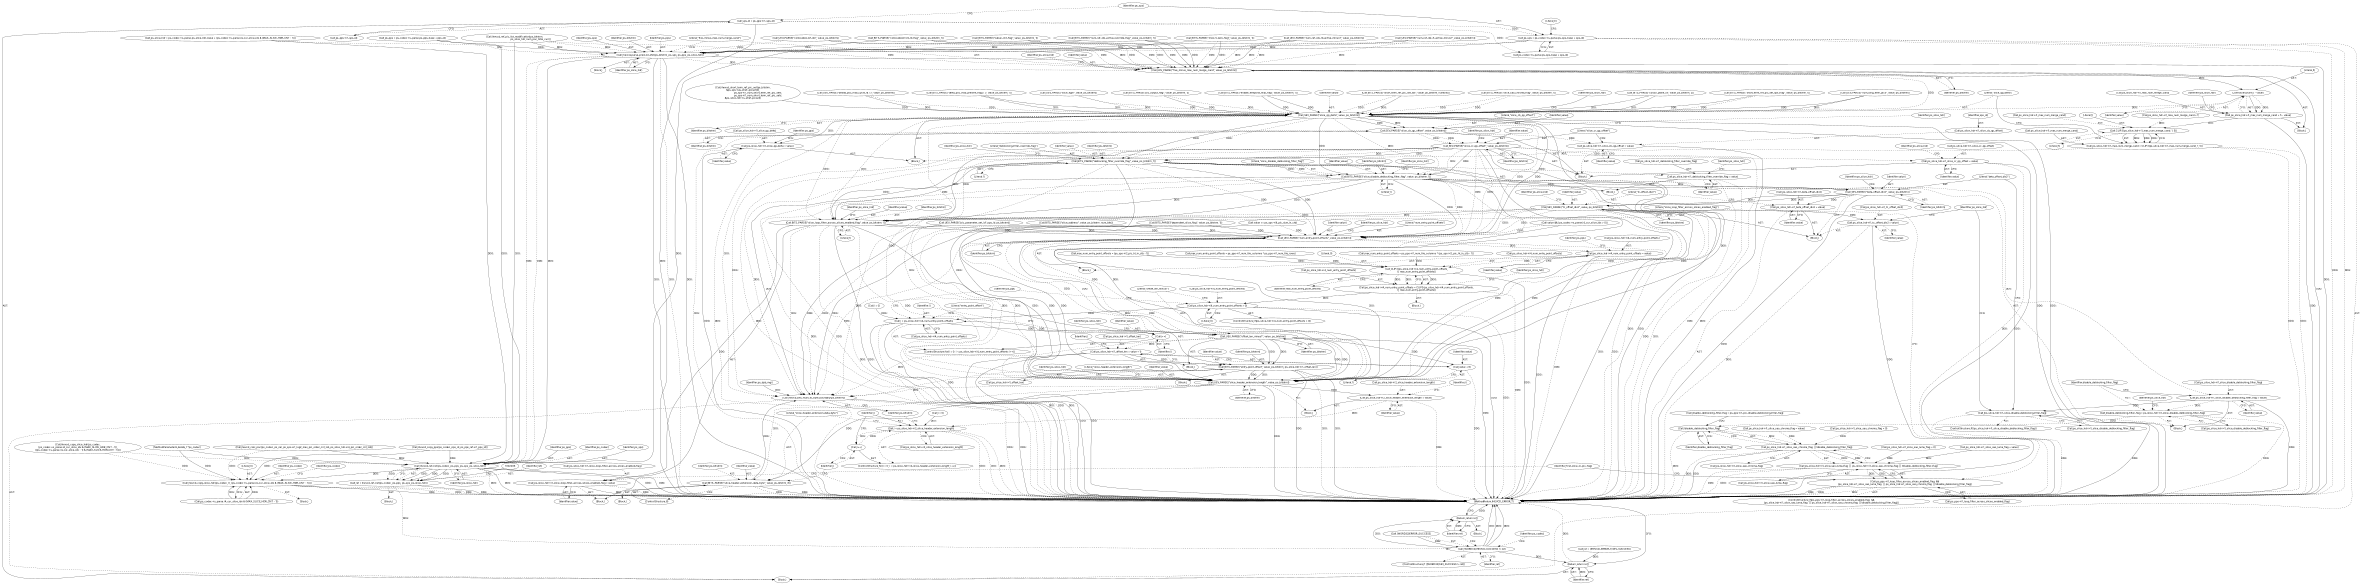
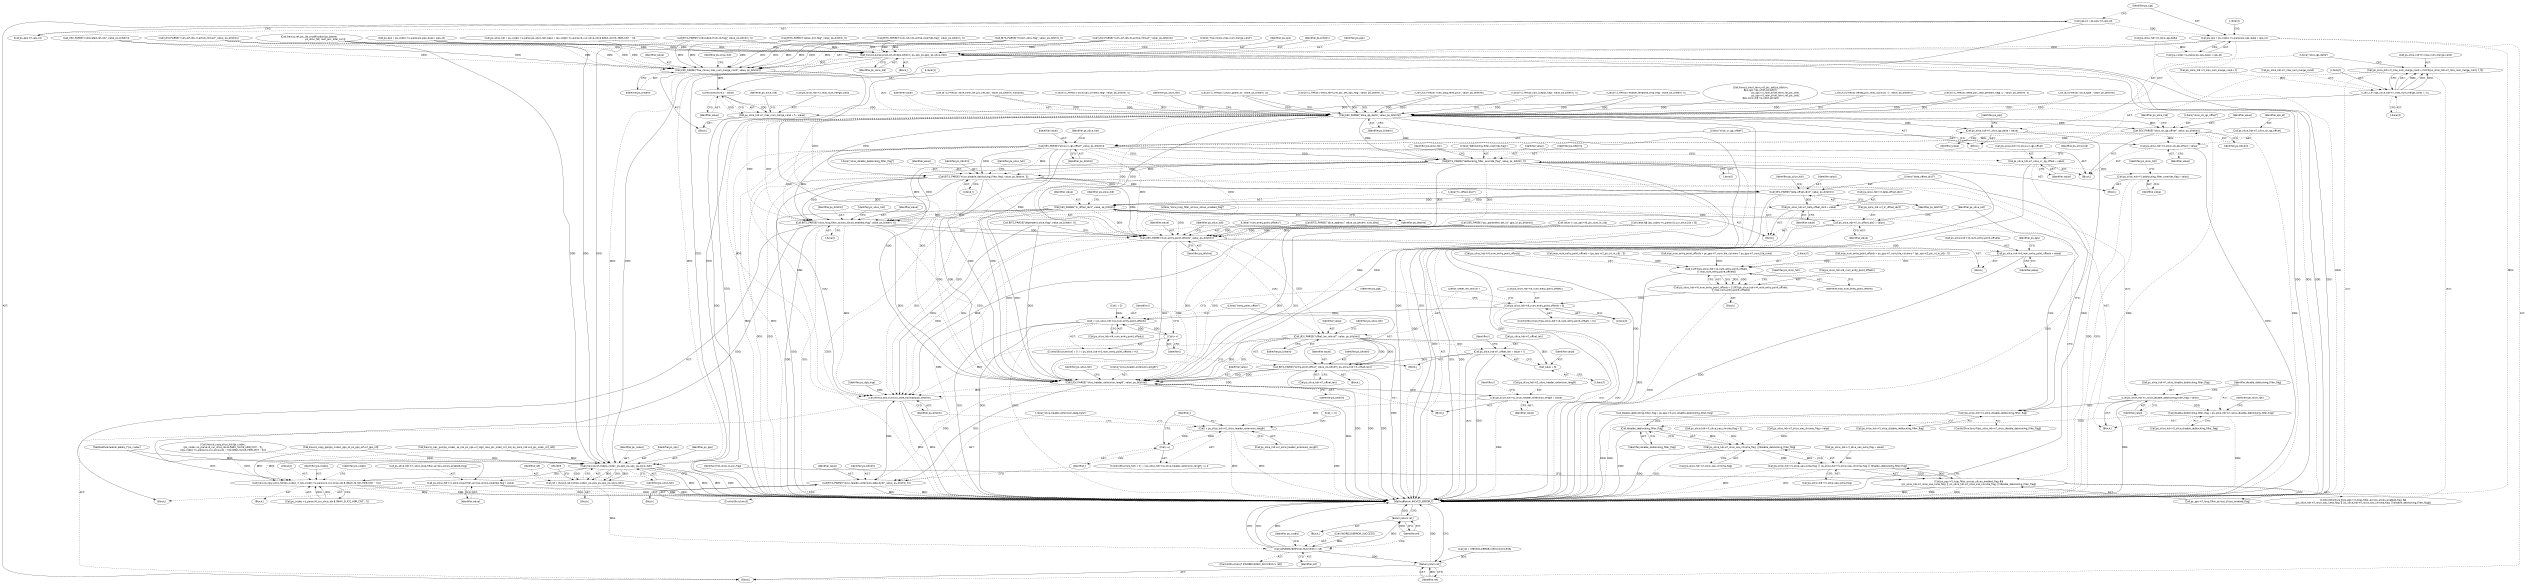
(1191, 25) -> (2174, 46)
(2202, 123) -> (1627, 104)
(1666, 161) -> none
(1474, 435) -> none
(1909, 447) -> none
(1669, 492) -> (1612, 494)
